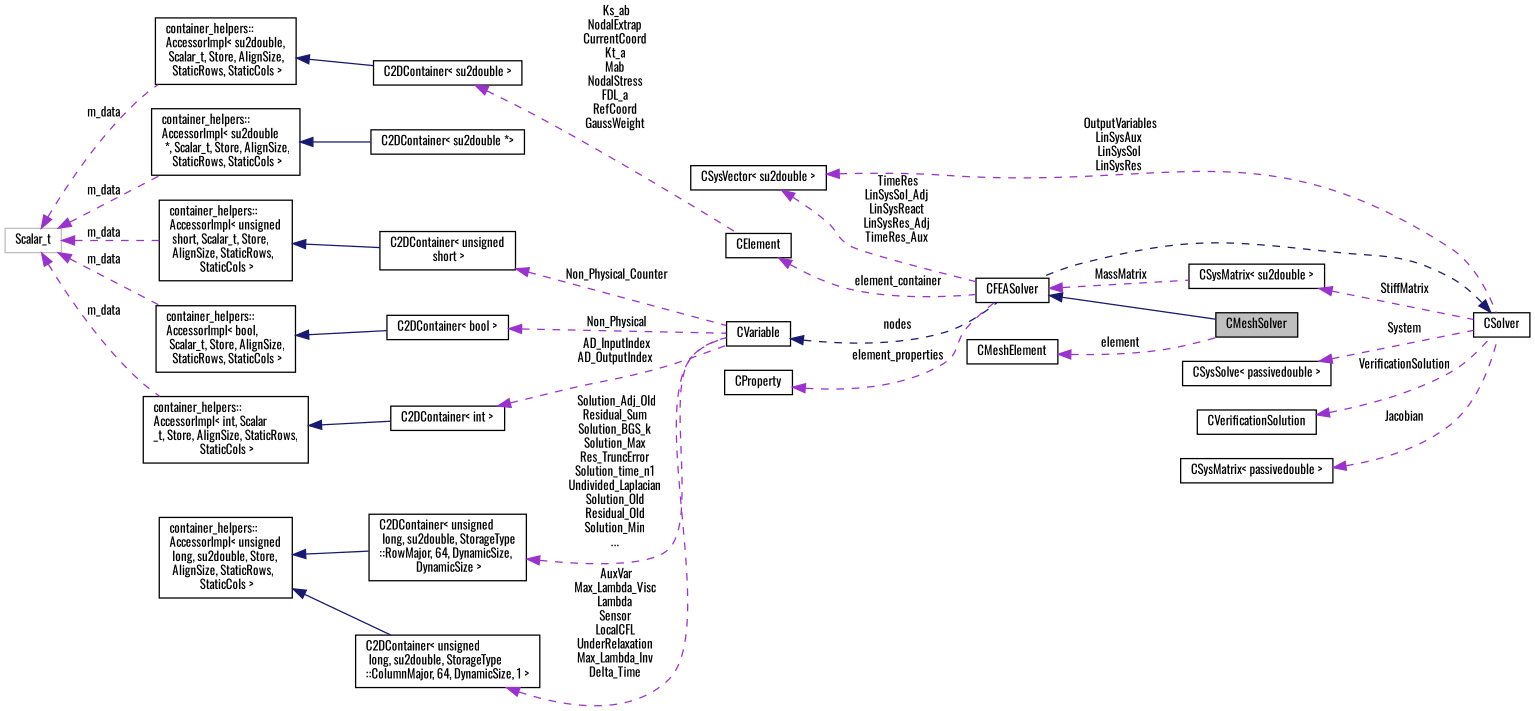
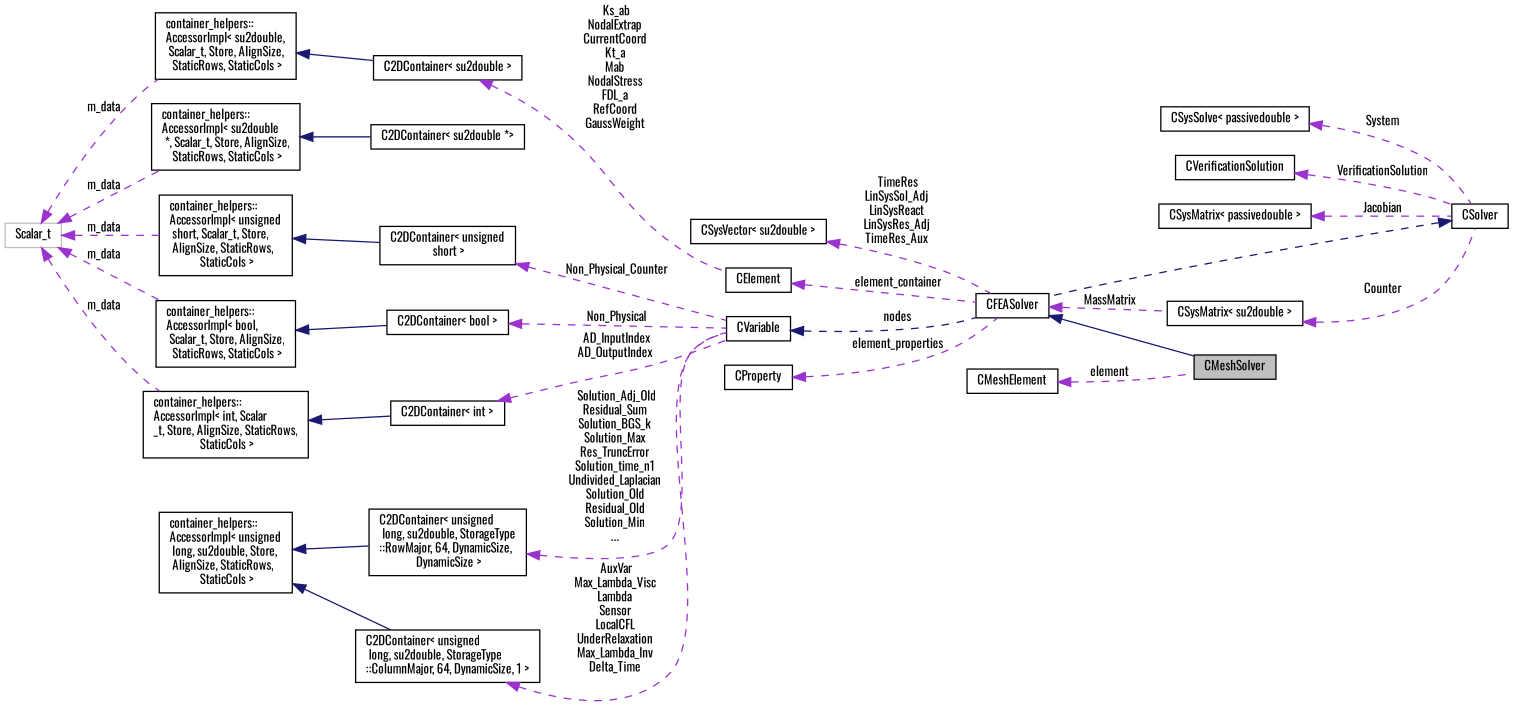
(1193, 172) -> none
(1403, 290) -> (1382, 290)
